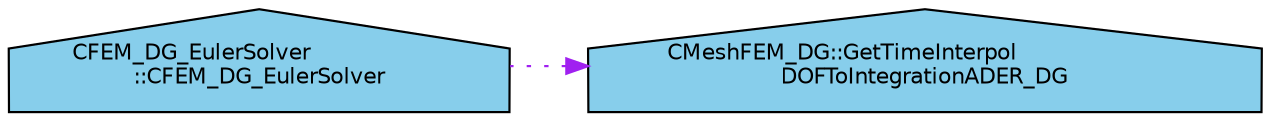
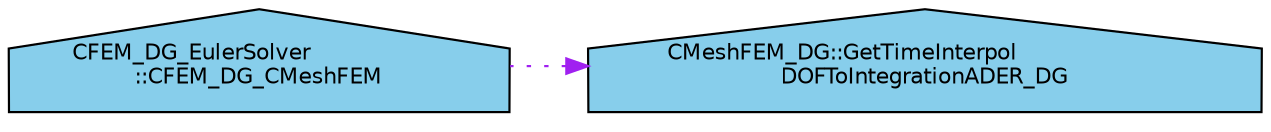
(259, 66) -> (259, 66)
